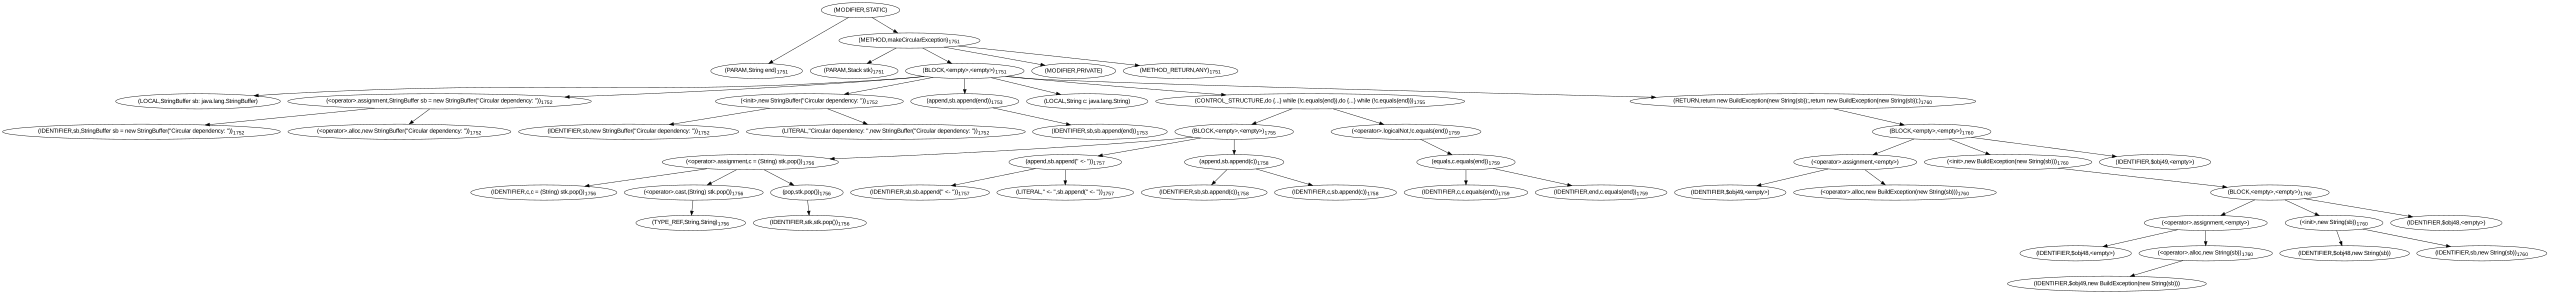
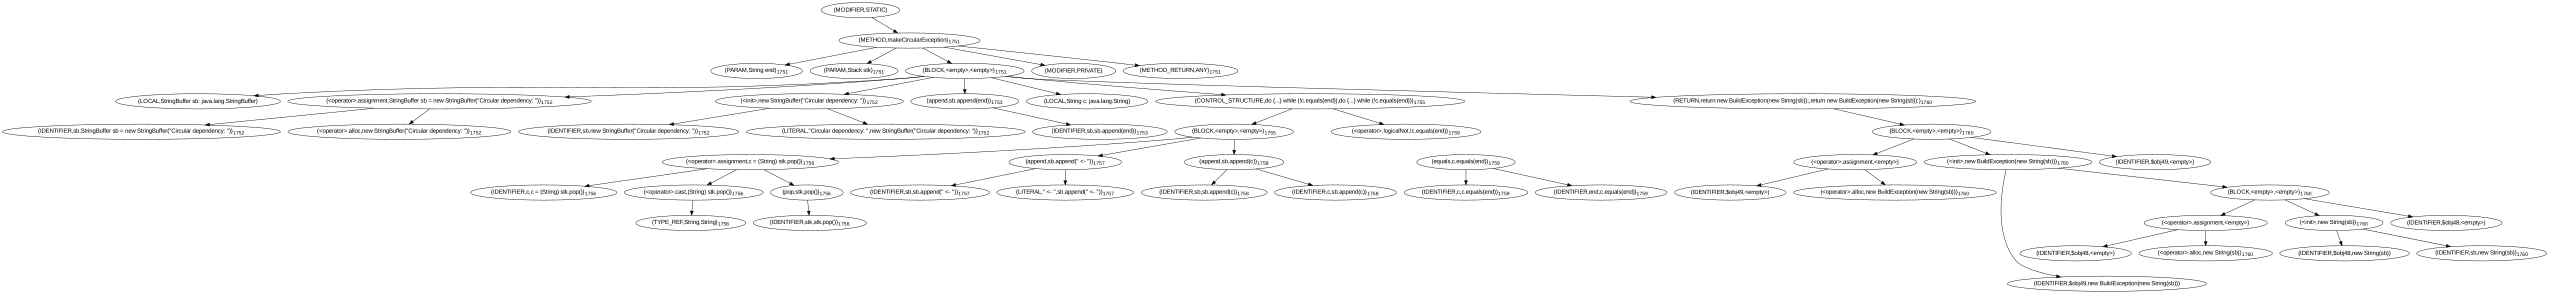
(810, 39) -> (833, 56)
(1434, 146) -> none
(2159, 268) -> (2005, 238)
